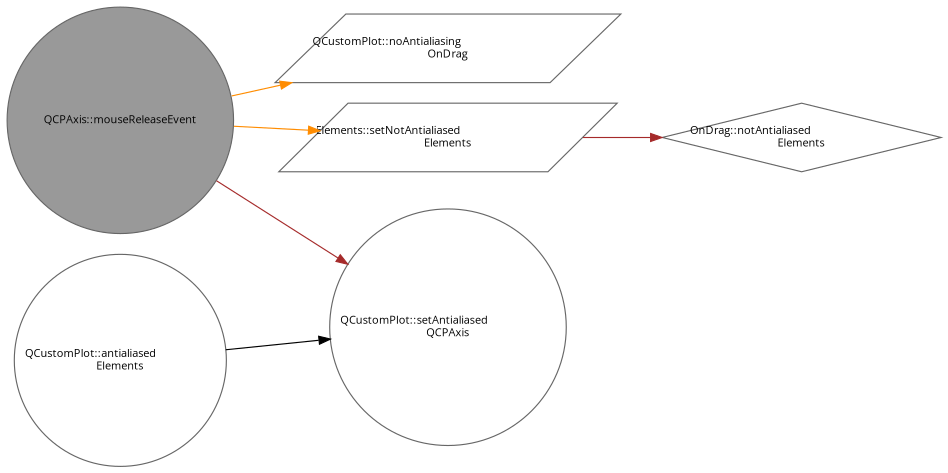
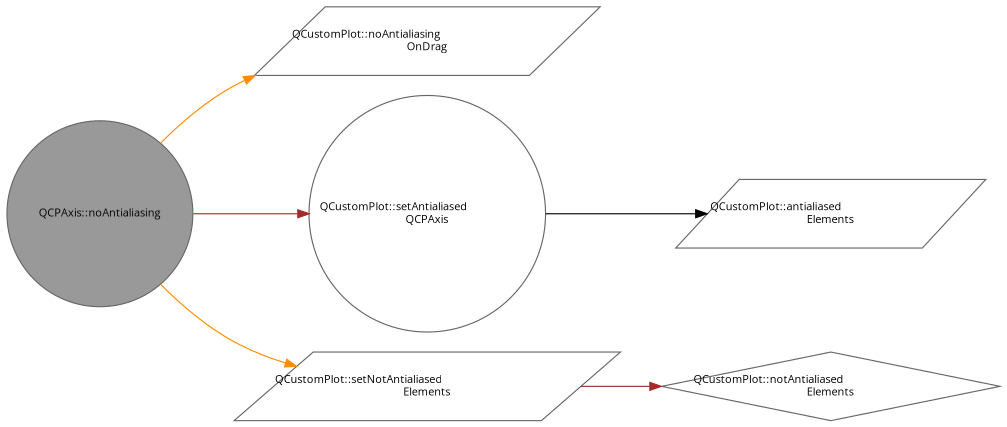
(120, 120) -> (100, 214)
(448, 137) -> (427, 386)
(802, 137) -> (831, 386)
(272, 345) -> (621, 214)
(120, 360) -> (831, 214)
